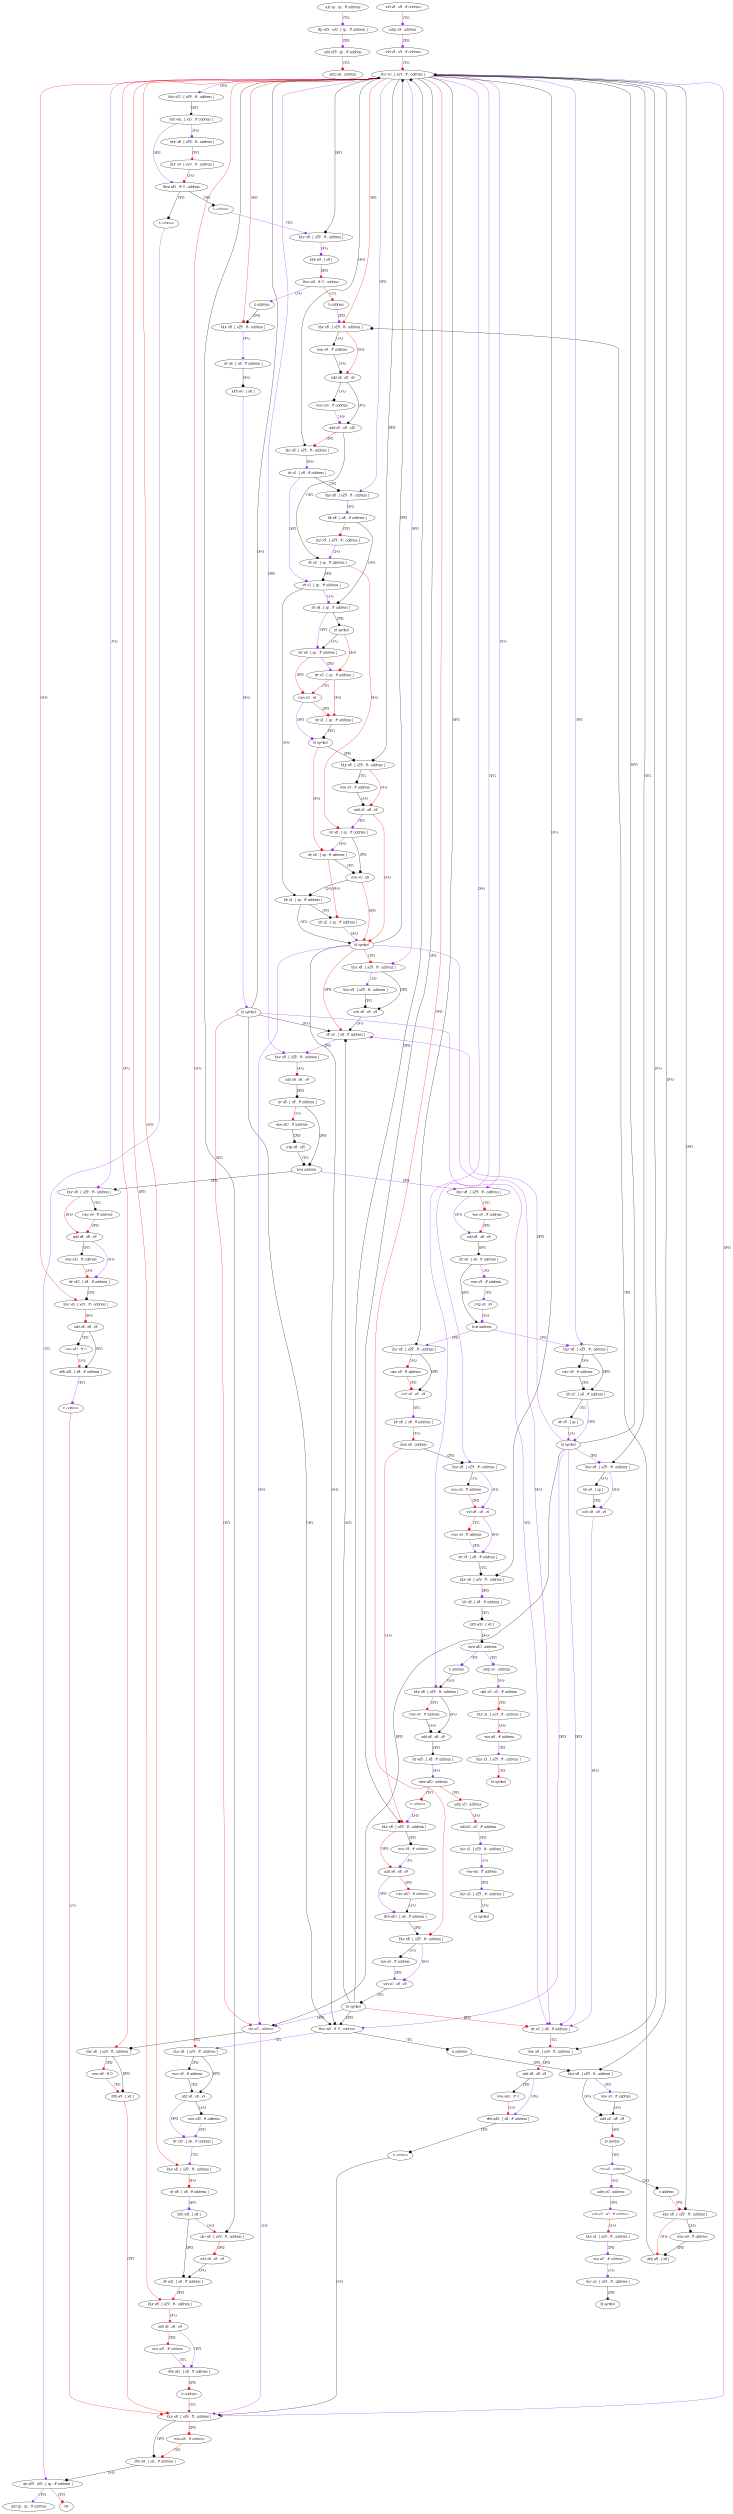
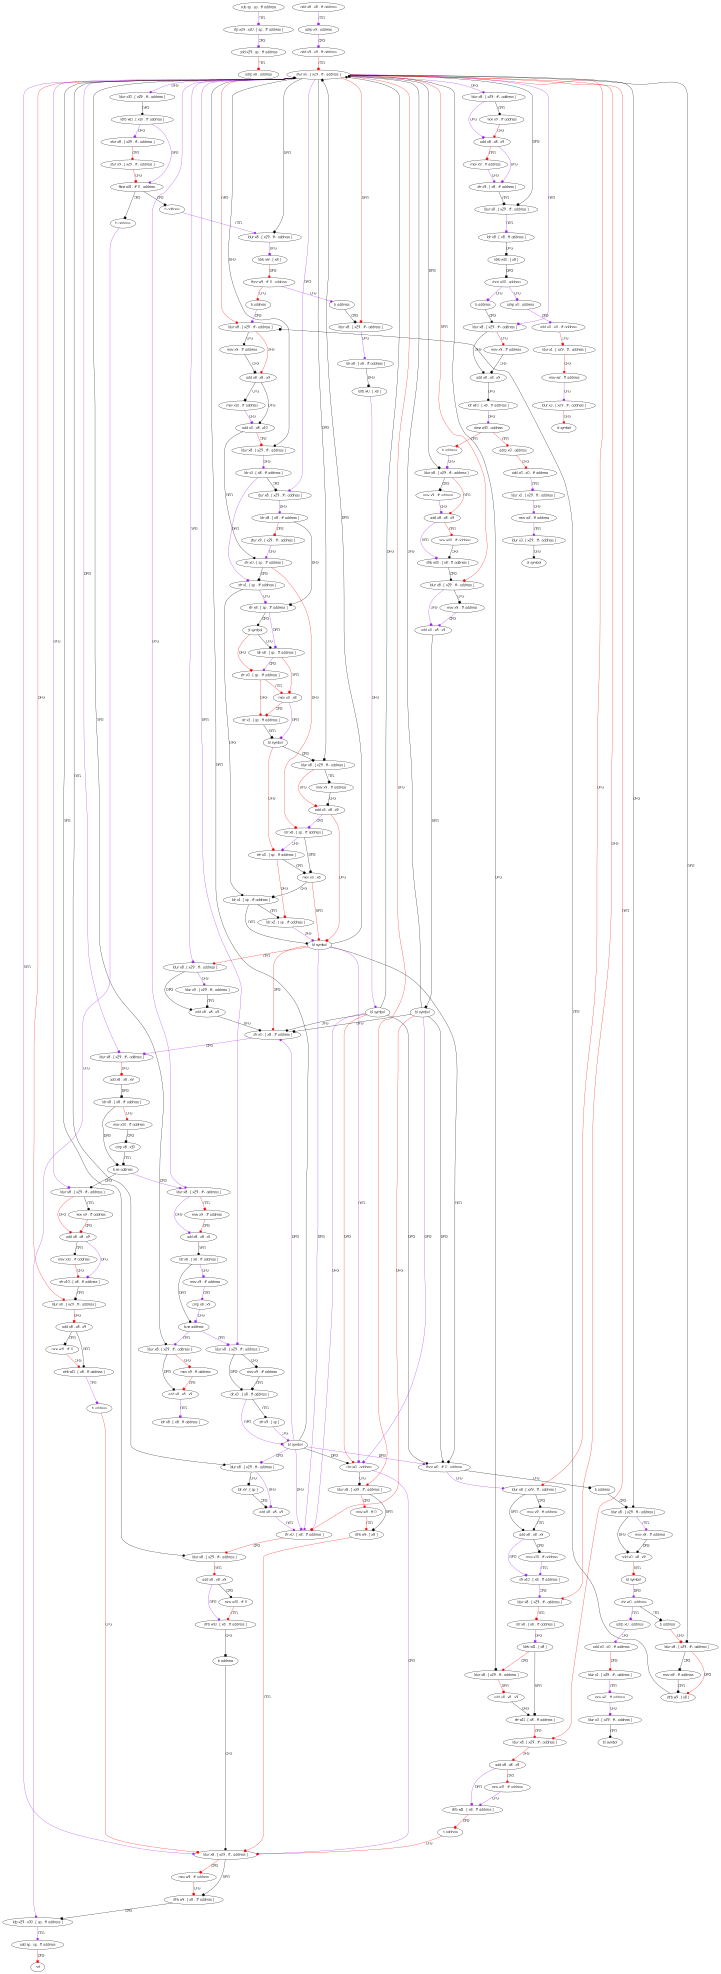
(413, 1445) -> none
(56, 2495) -> (38, 1955)
